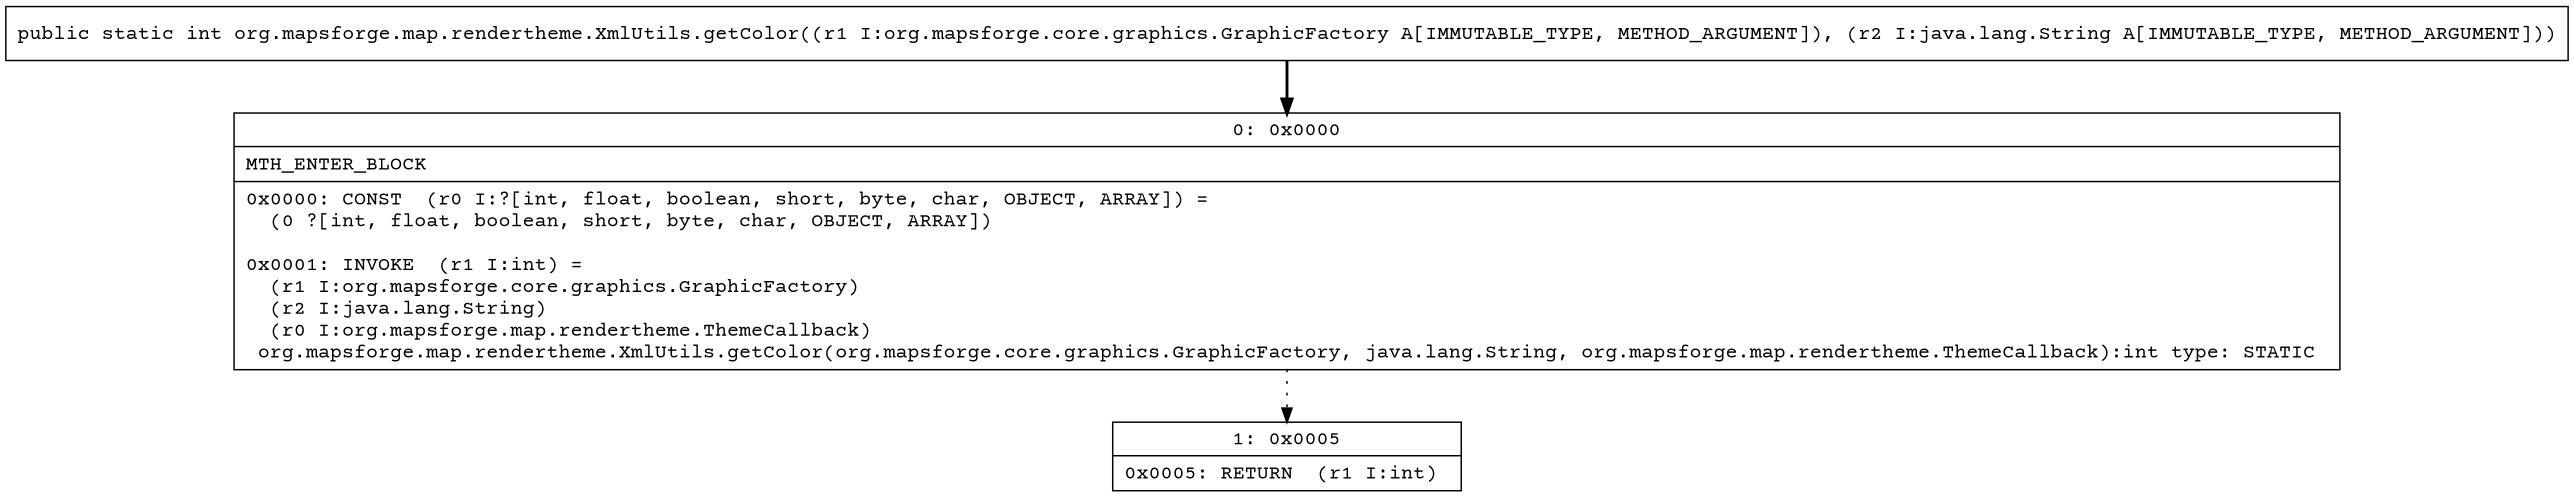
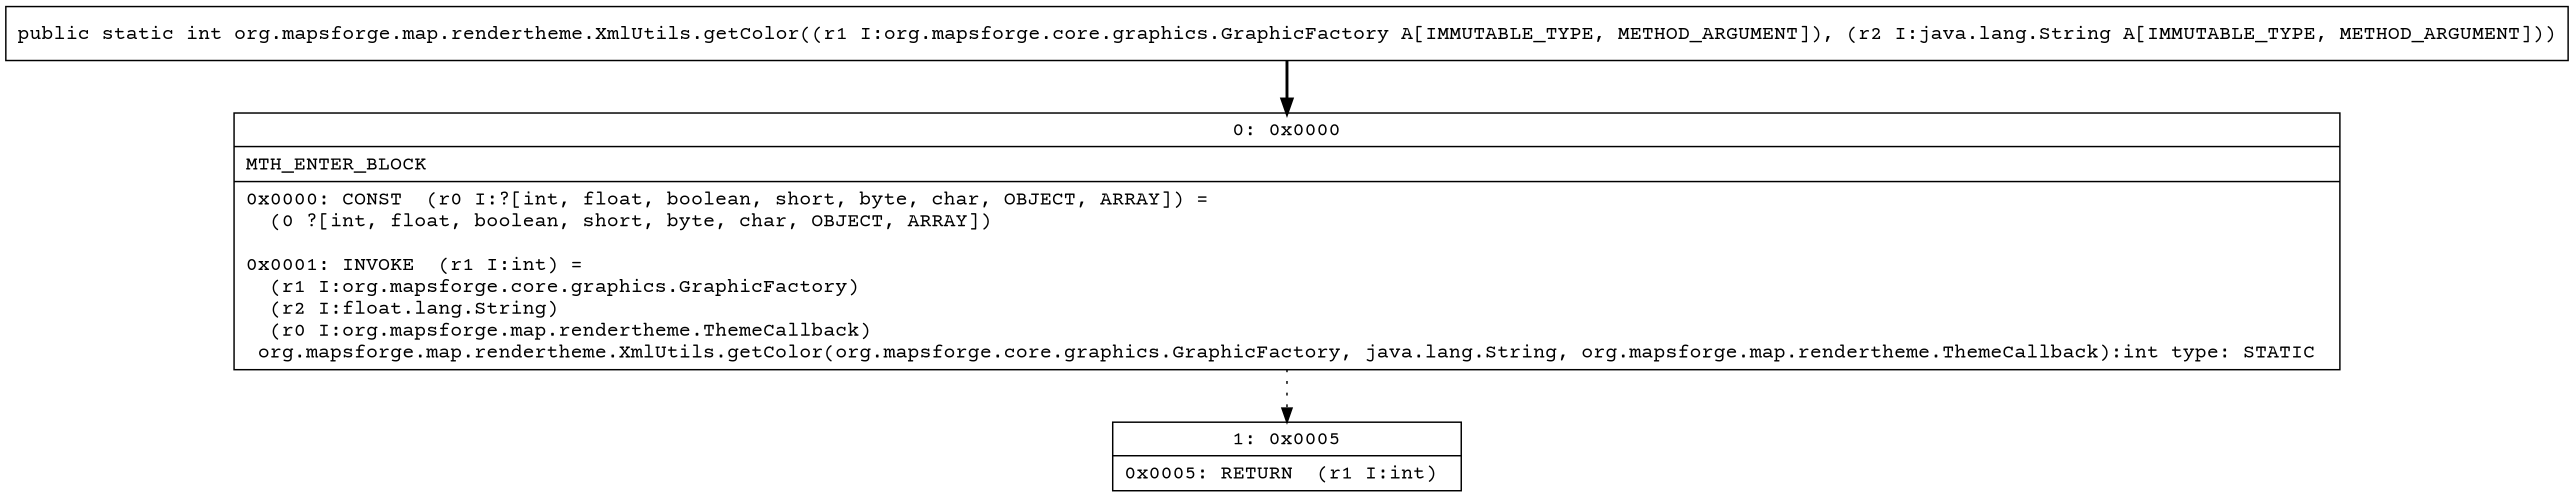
(397, 308) -> (402, 308)
